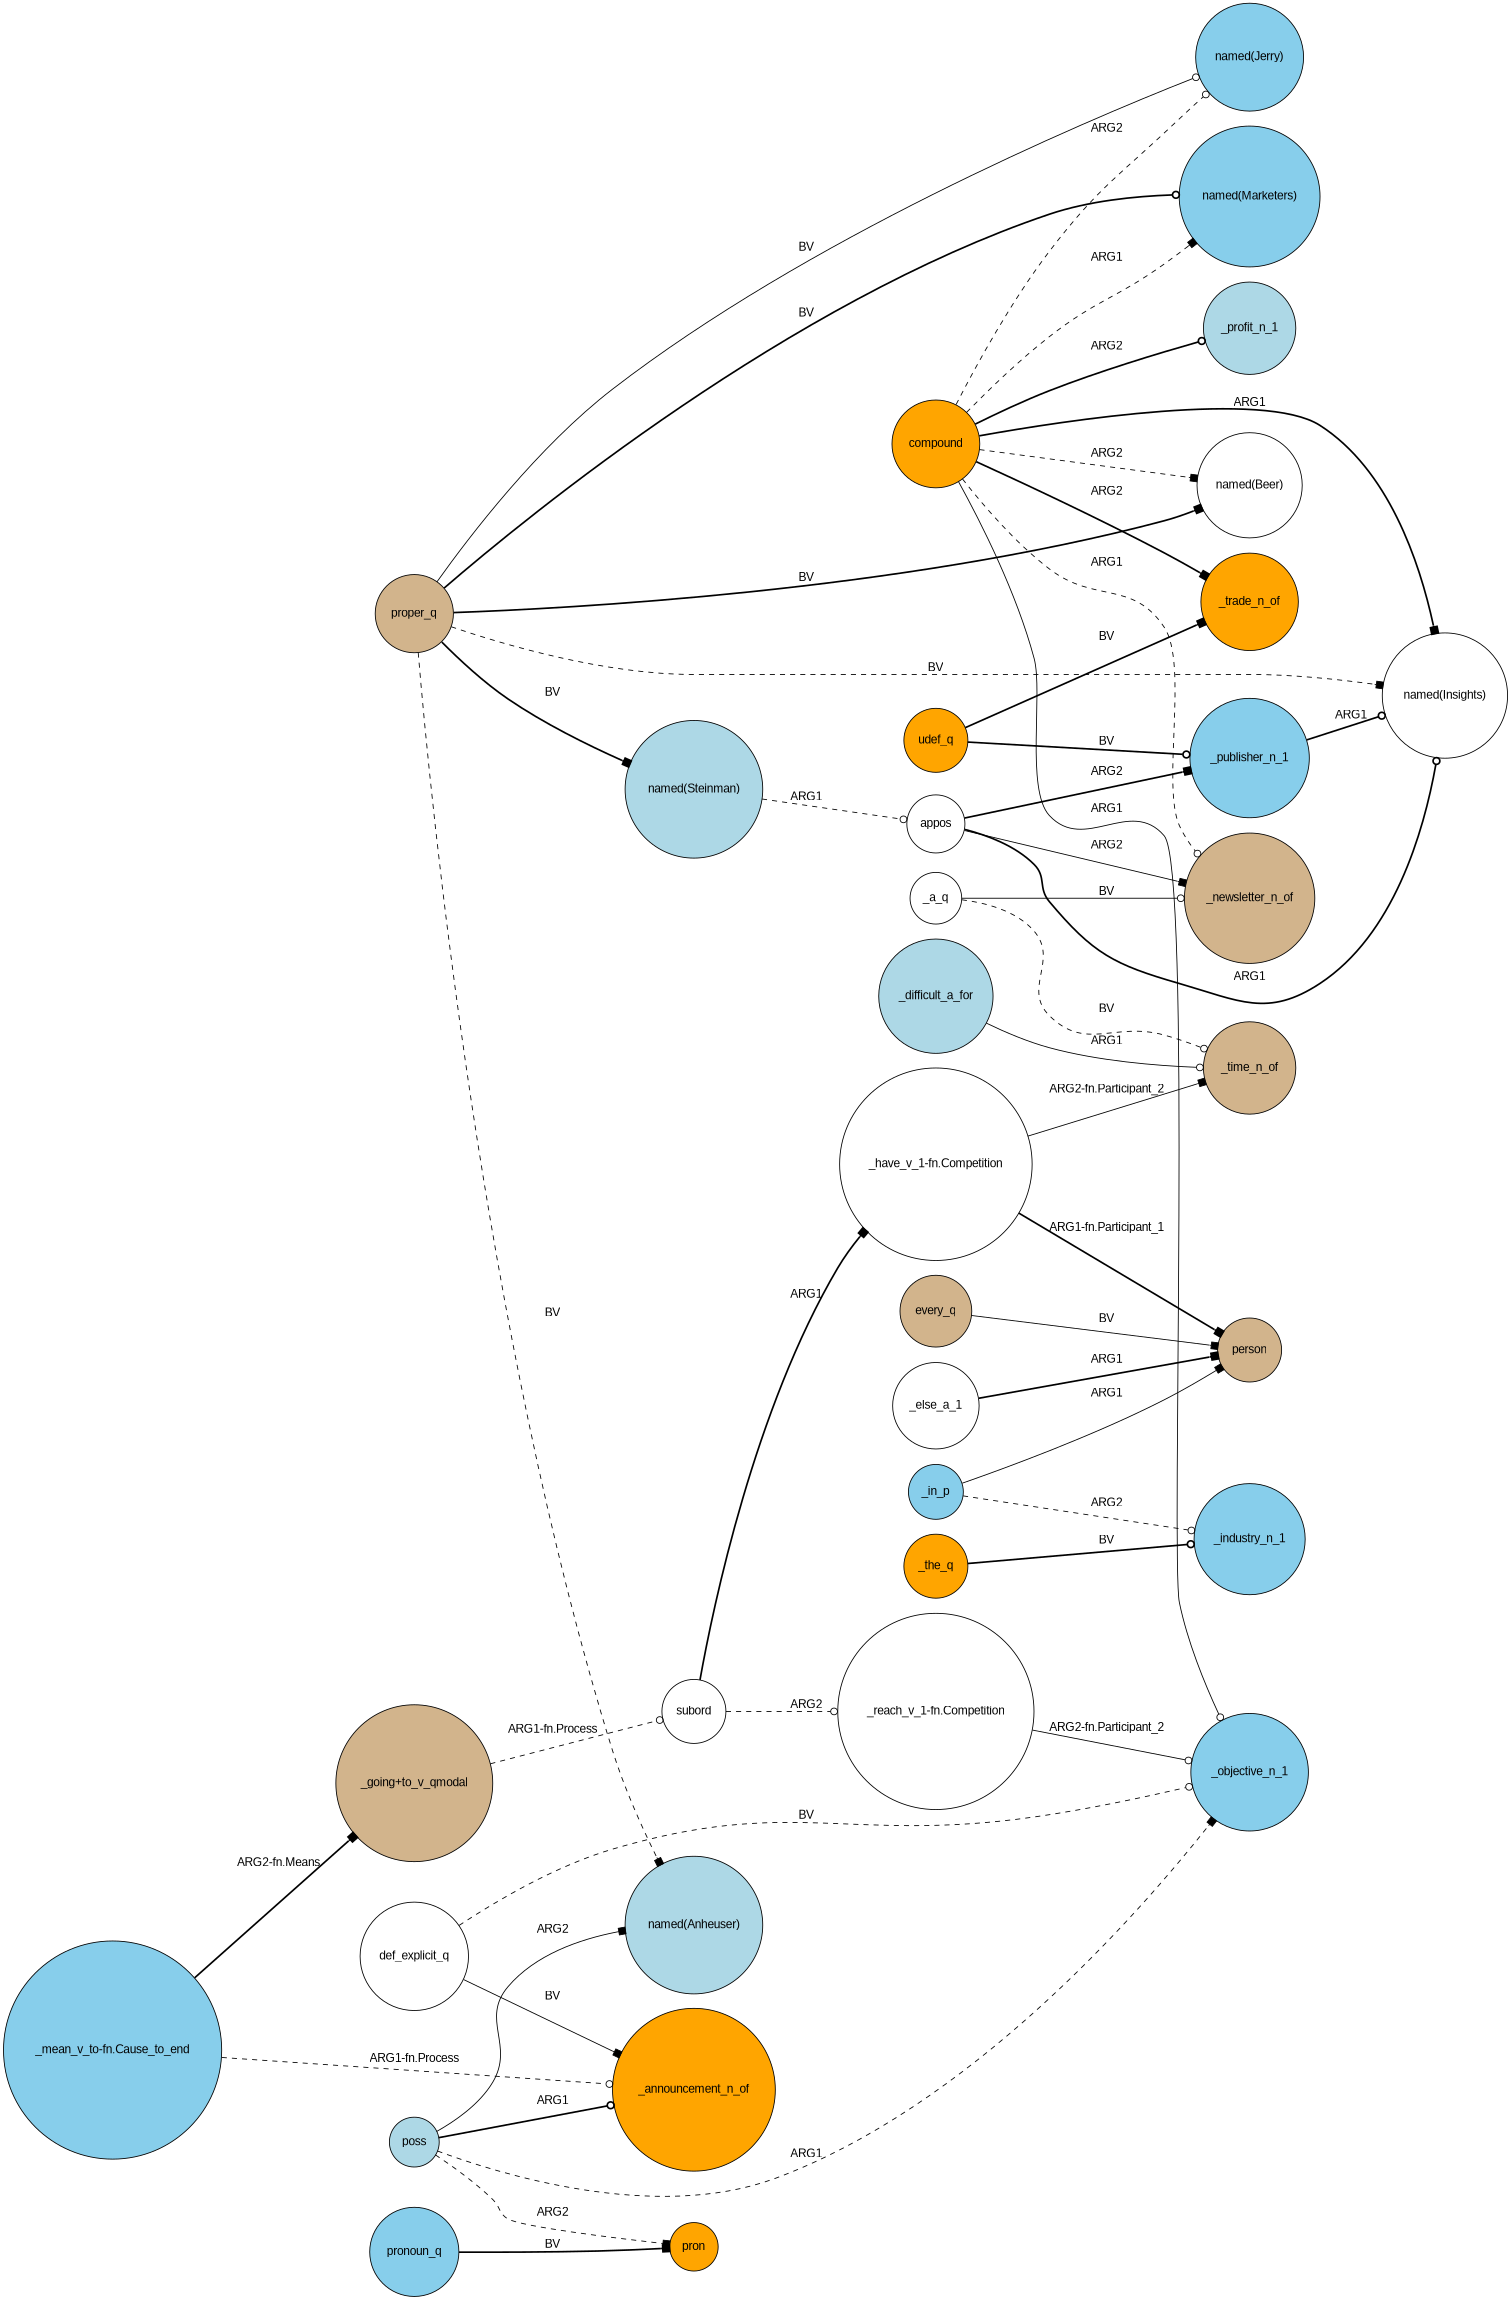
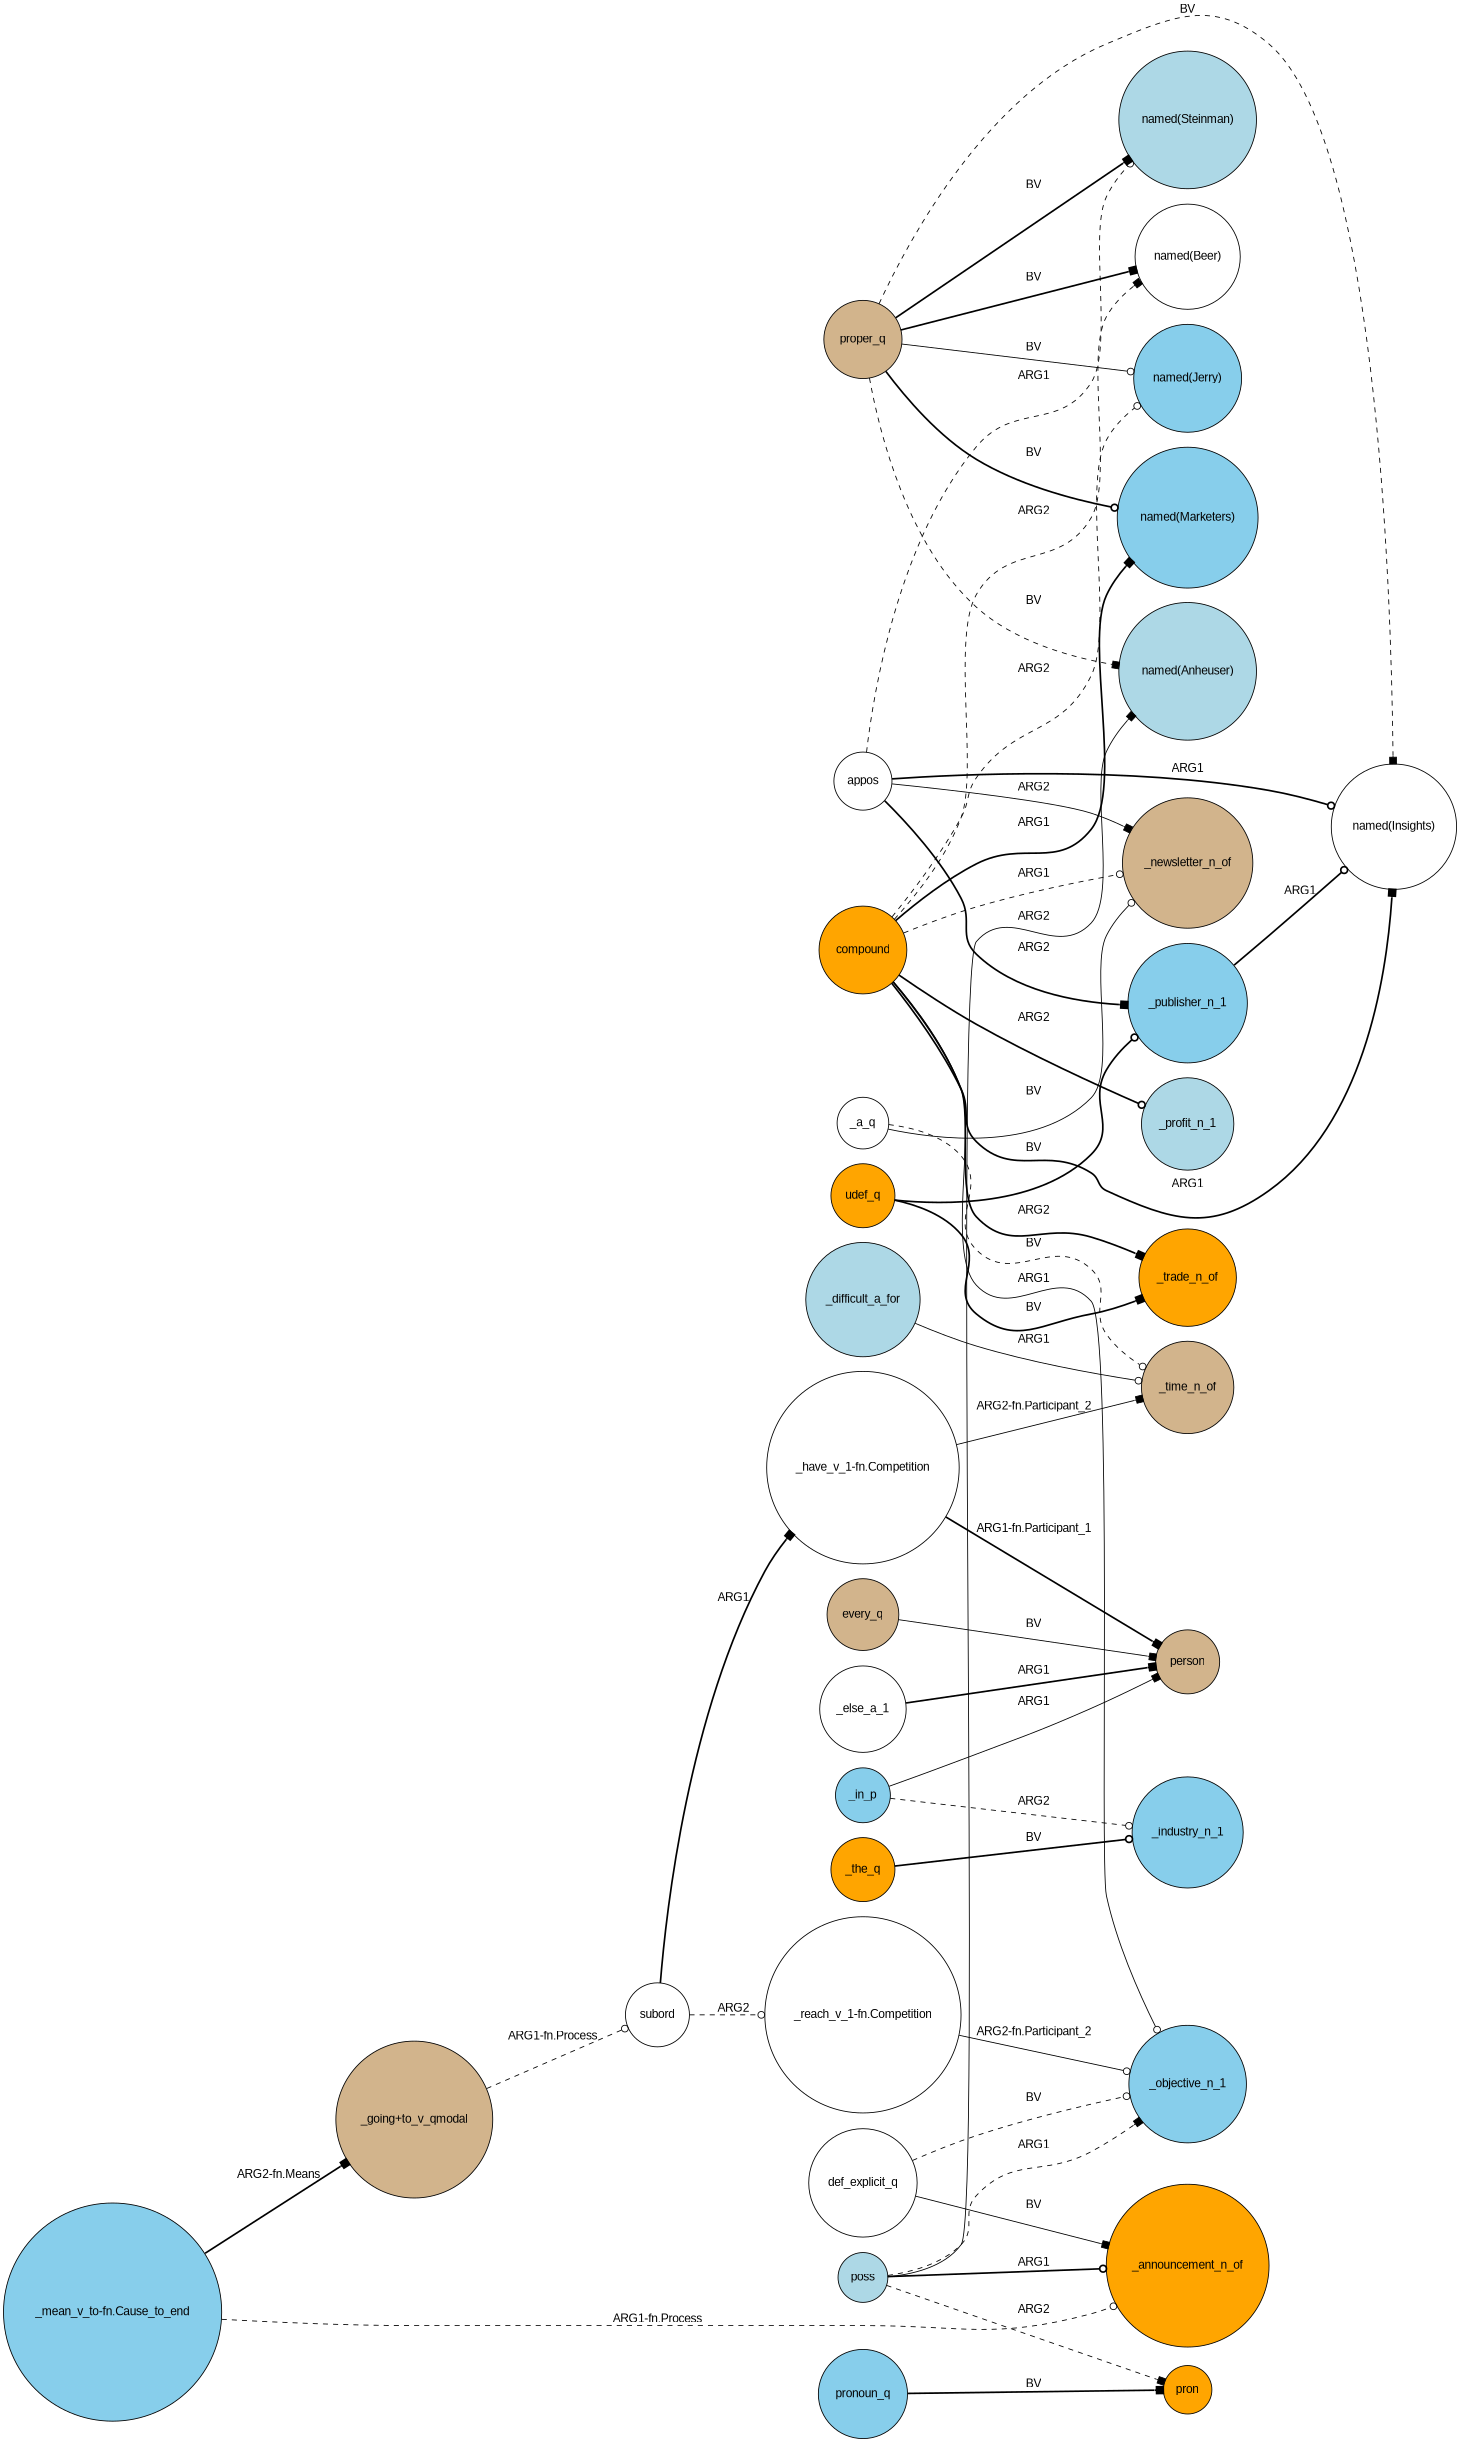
(1071, 321) -> (1091, 829)
(831, 809) -> (988, 436)
